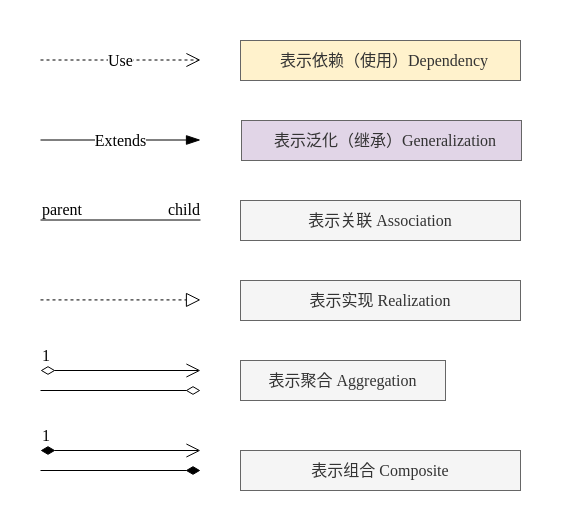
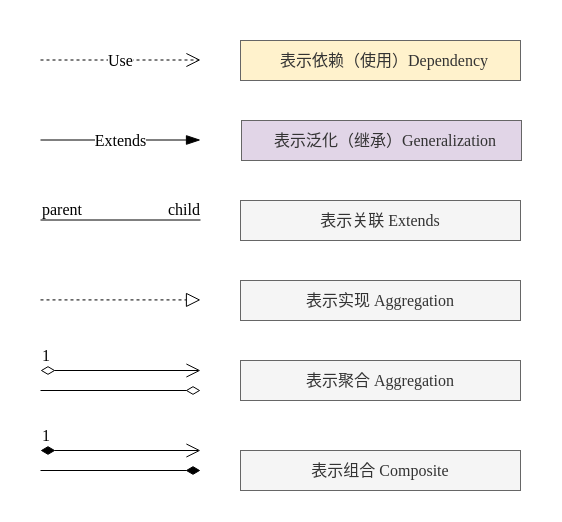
(381, 221) -> (381, 221)
(381, 301) -> (381, 301)
(343, 381) -> (381, 381)
